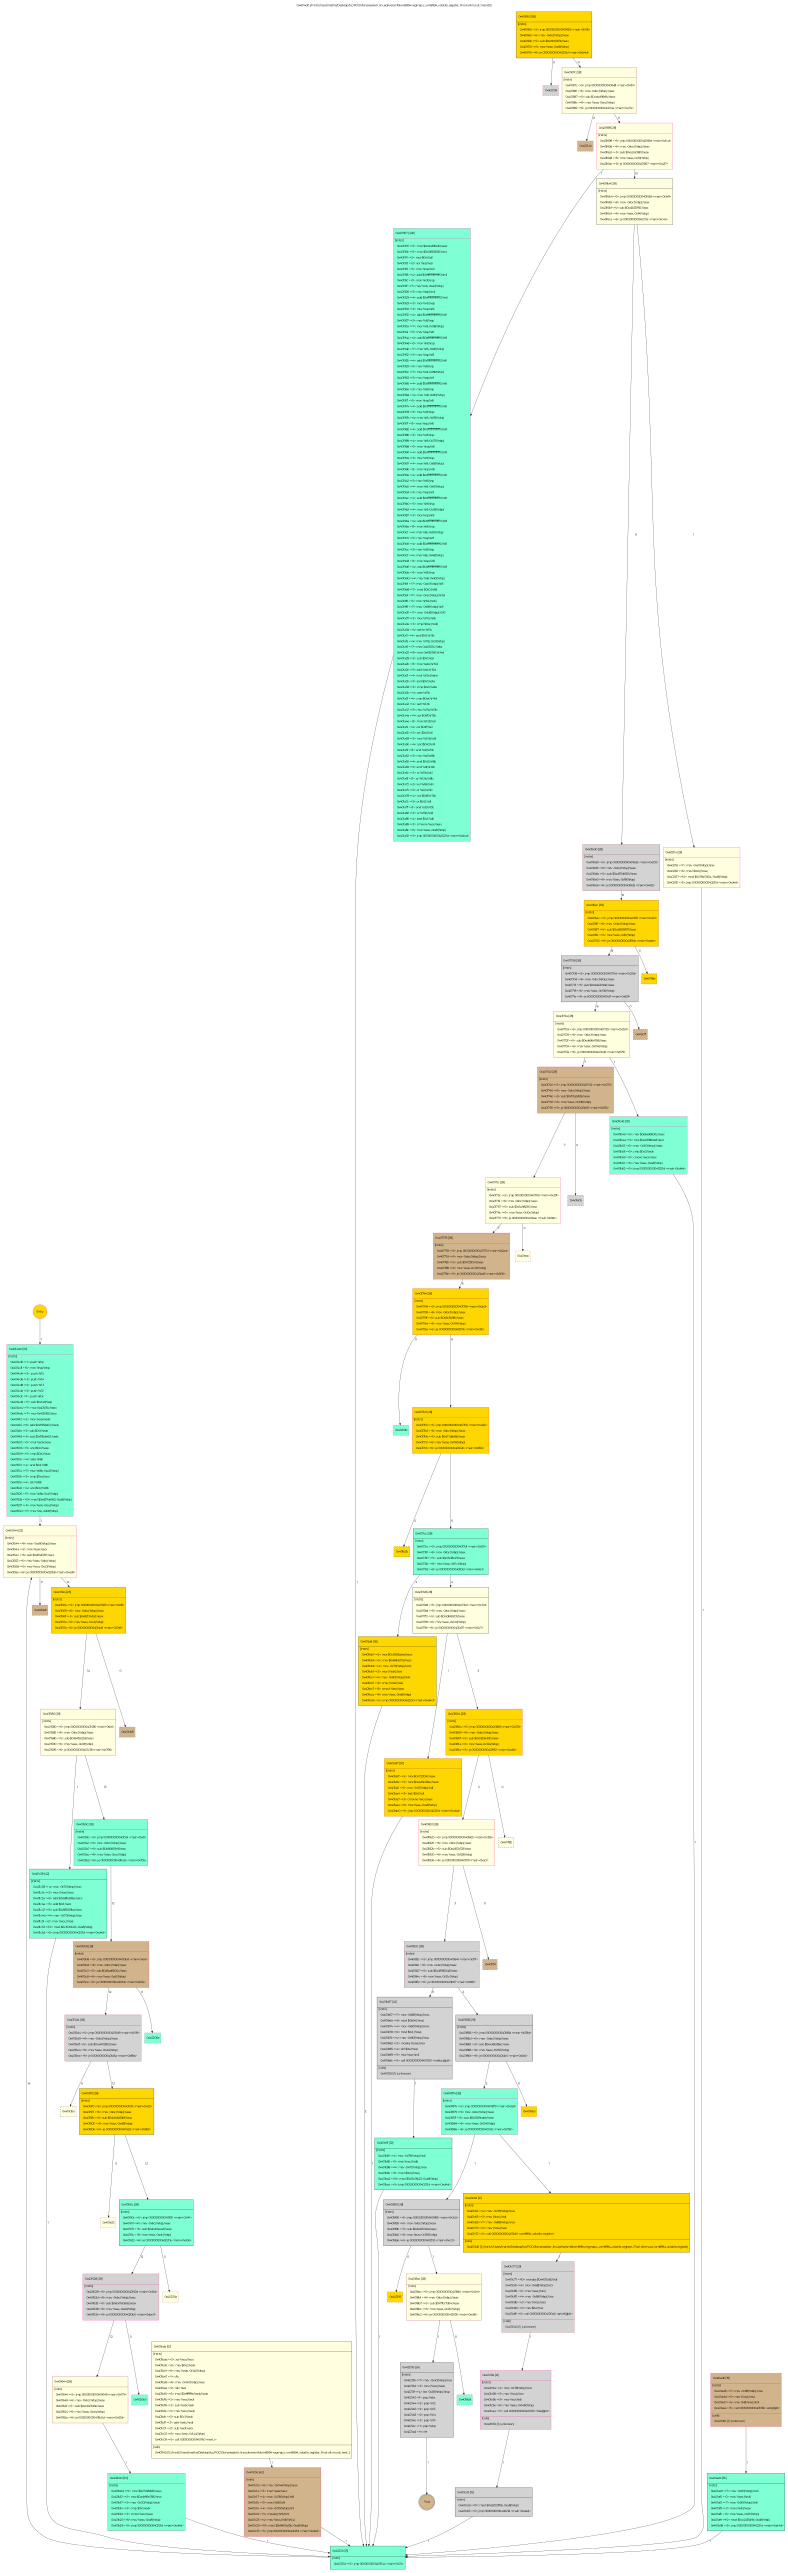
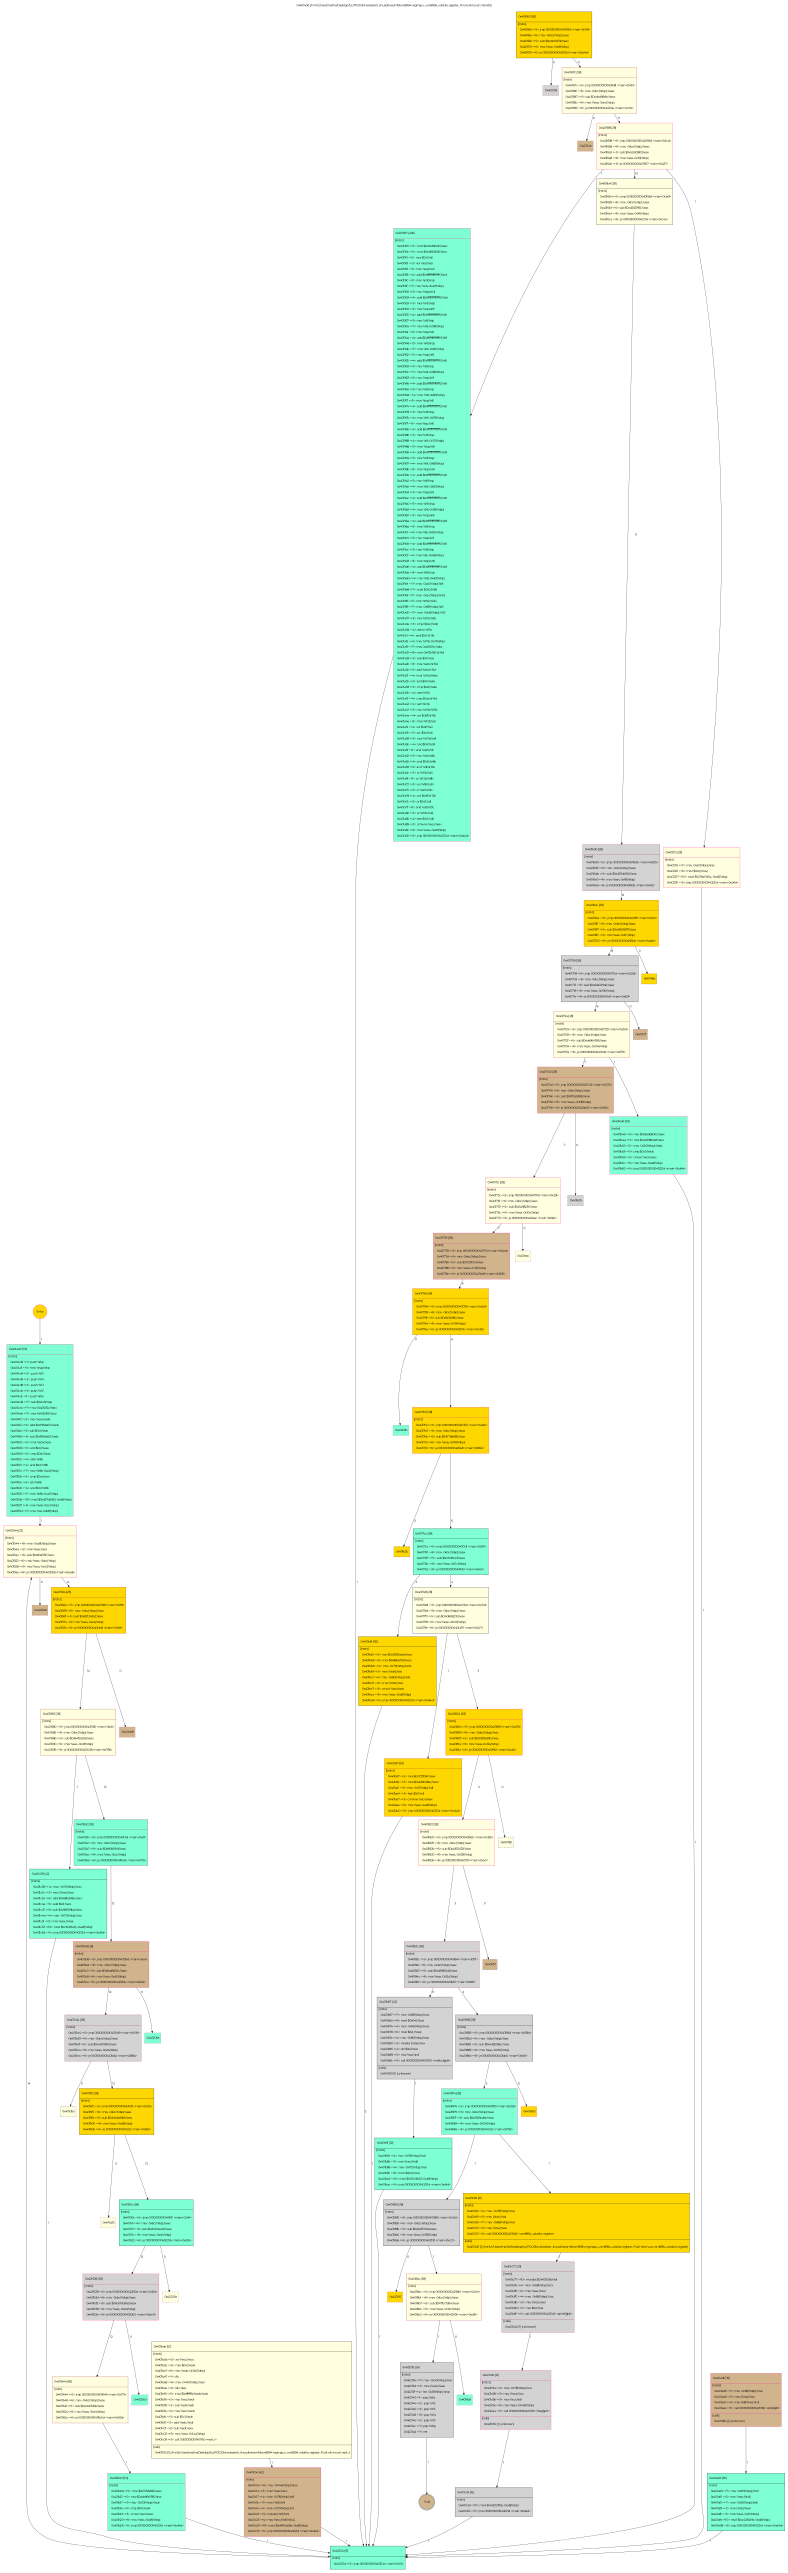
(653, 537) -> (721, 503)
